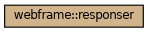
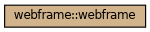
(74, 16) -> (75, 16)
